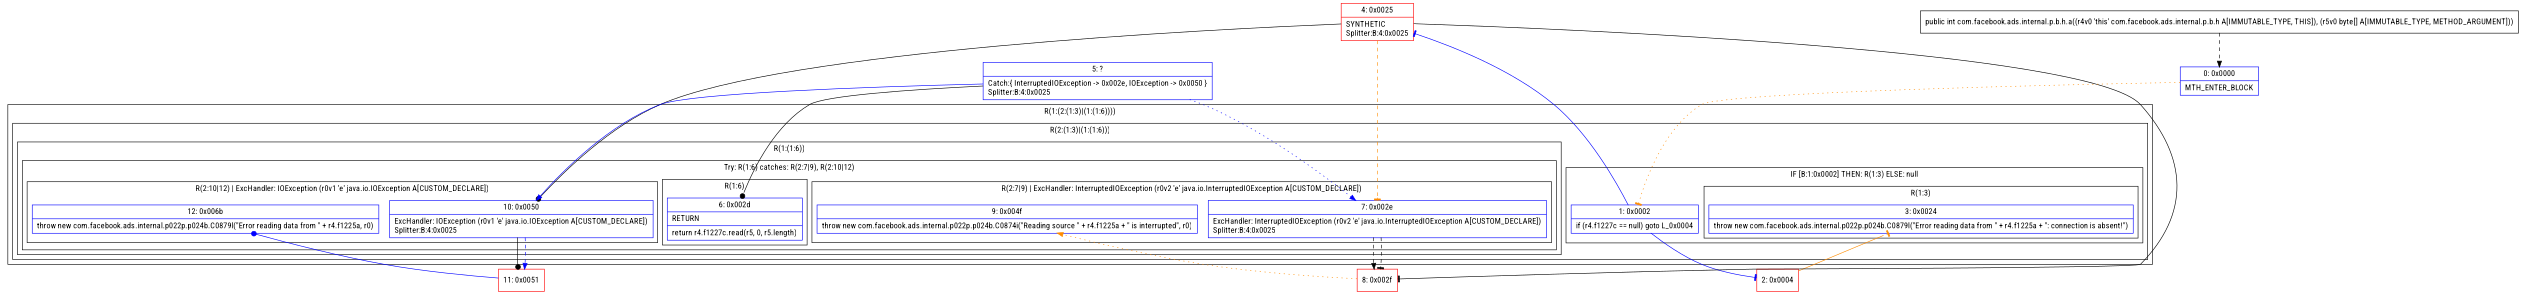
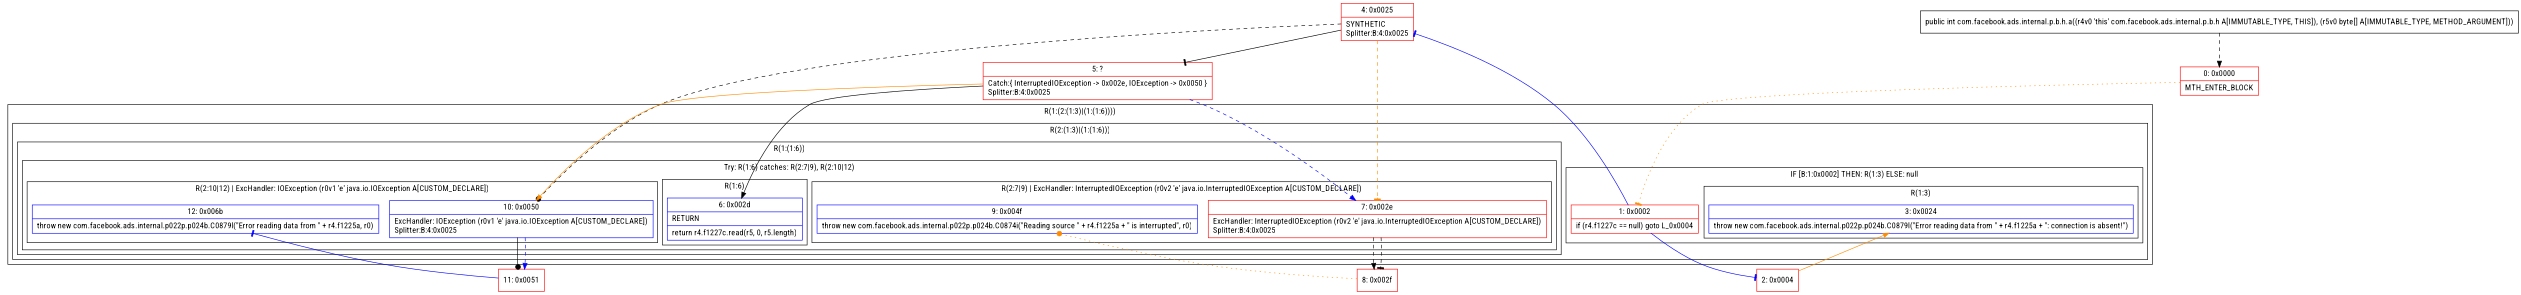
(922, 54) -> (922, 54)
(1098, 81) -> (1098, 81)
(2219, 81) -> (2219, 81)
(745, 94) -> (745, 94)
(840, 97) -> (840, 97)
(1266, 137) -> (1266, 137)
(2177, 187) -> (1264, 46)
(1377, 219) -> (1377, 219)
(1635, 219) -> (1635, 219)
(1841, 253) -> (1841, 253)
(1231, 268) -> (1231, 268)
(412, 269) -> (412, 269)
